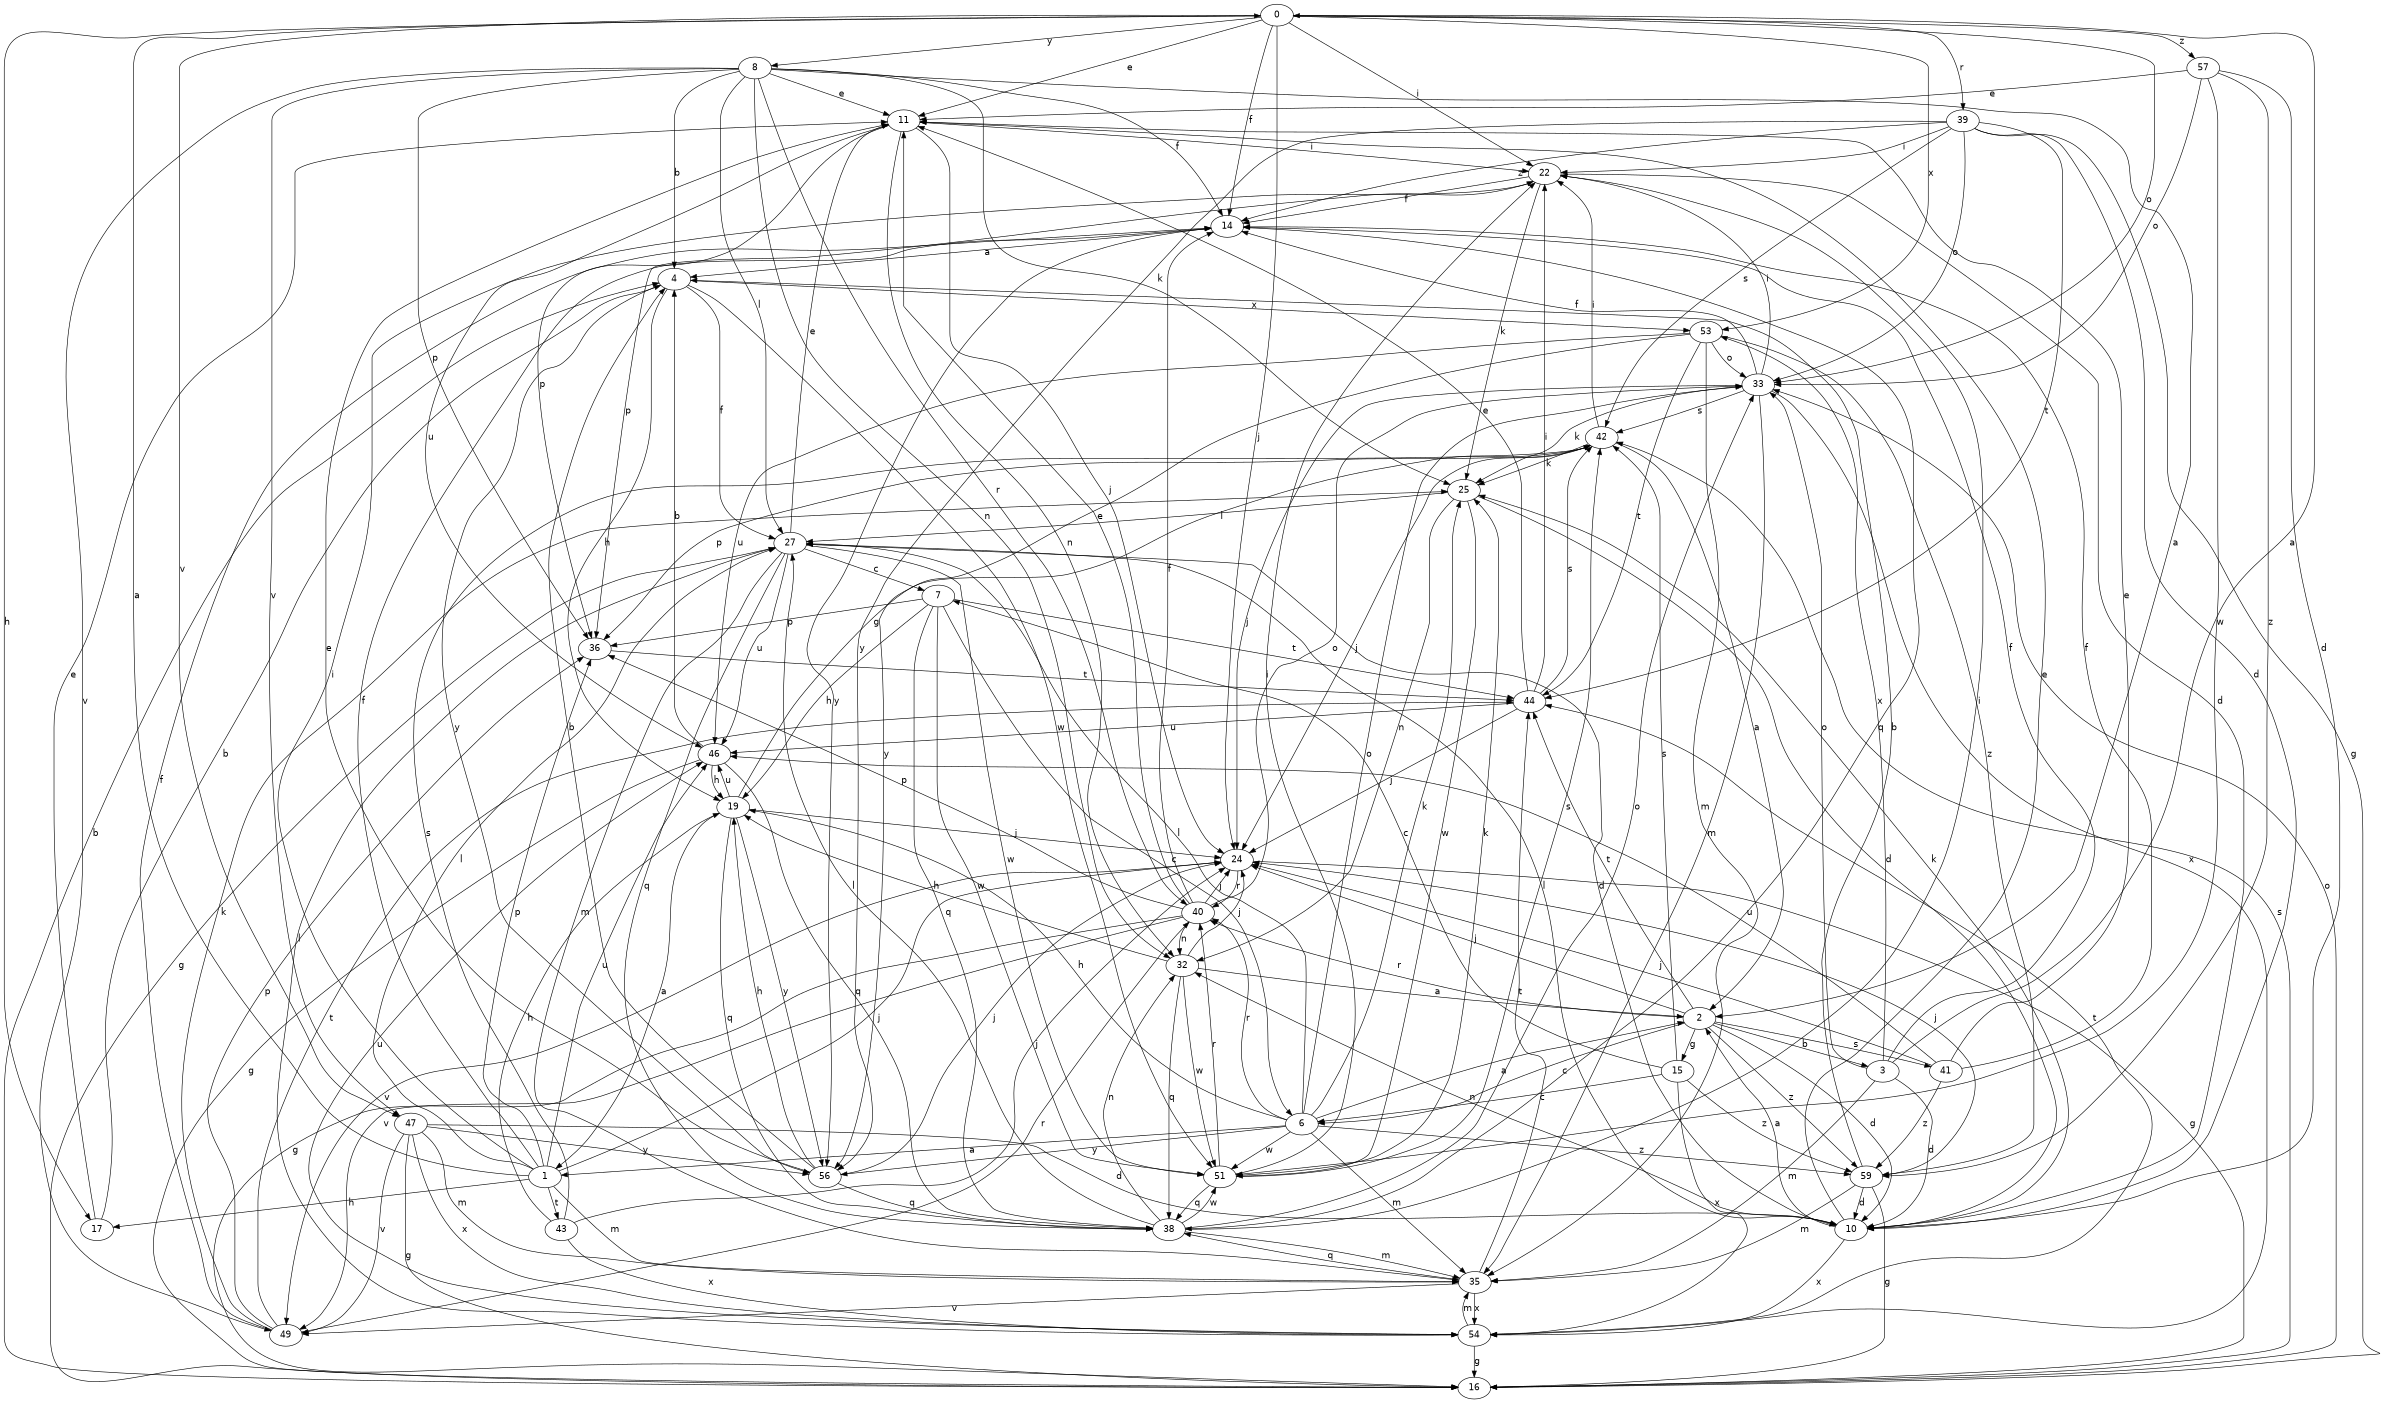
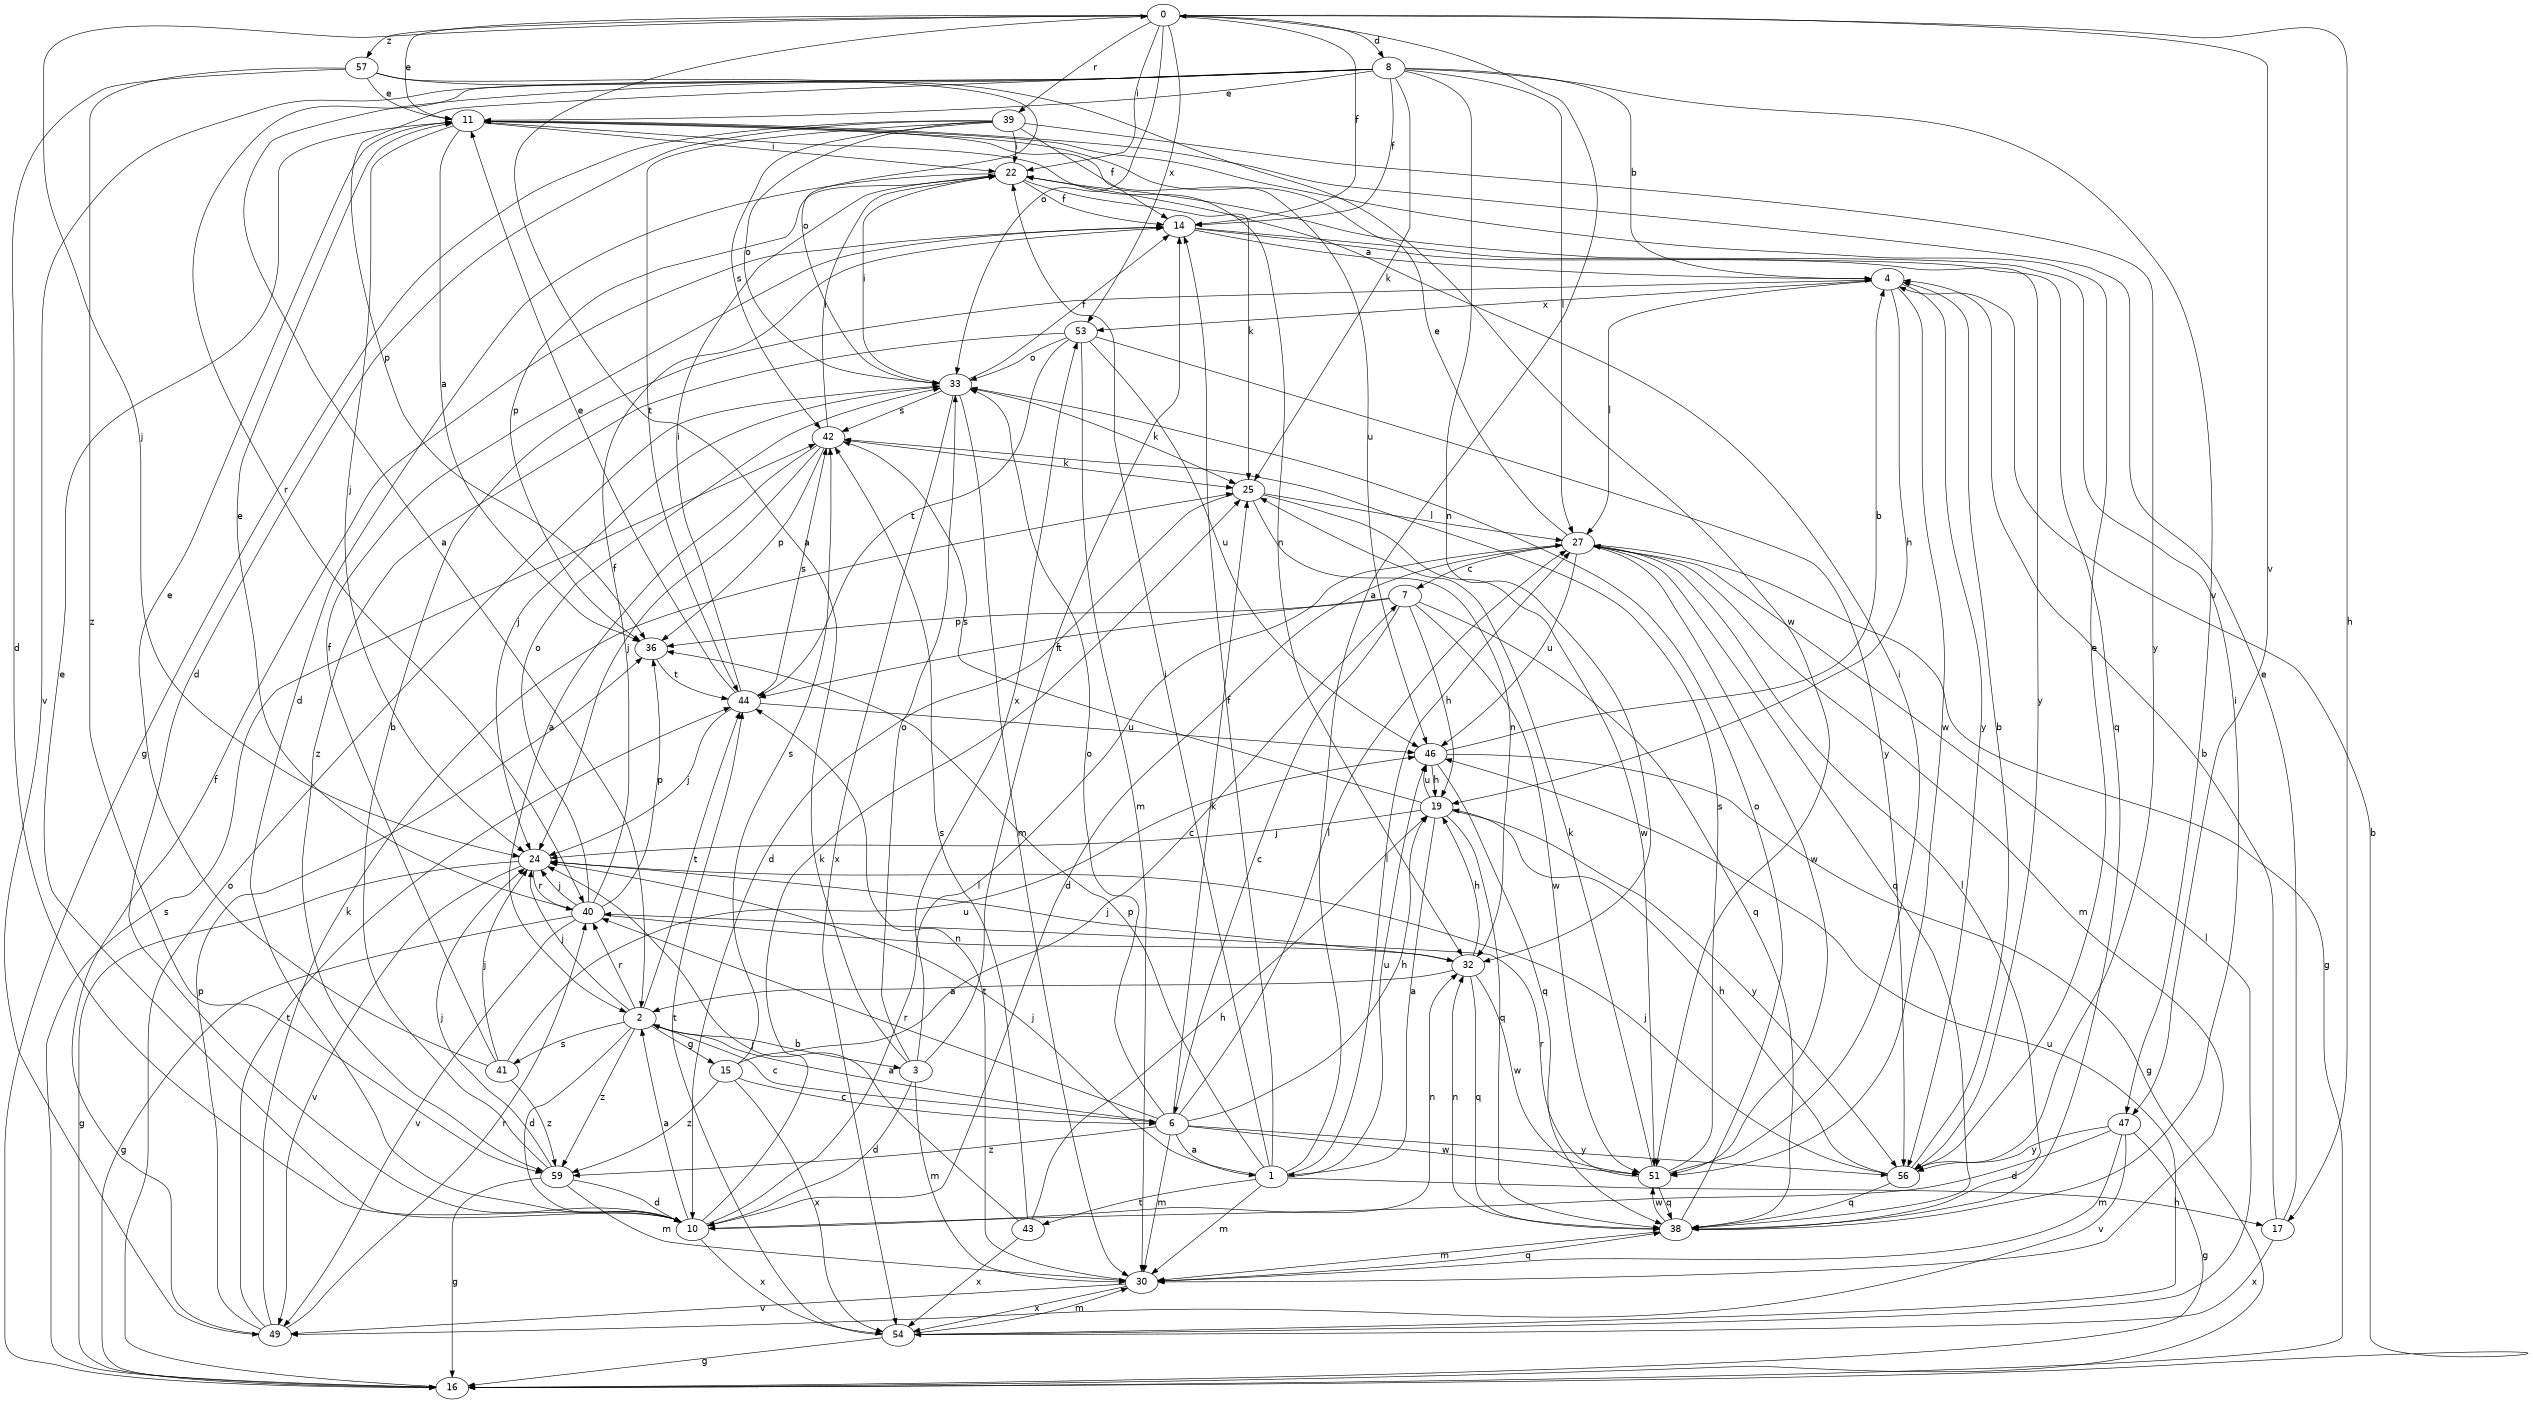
(1050, 42) -> (1377, 42)
(1520, 174) -> (1113, 174)
(543, 385) -> (444, 385)
(722, 411) -> (1610, 411)
(876, 622) -> (966, 622)
(1475, 1282) -> (1142, 1282)
(751, 1310) -> (1613, 1331)
